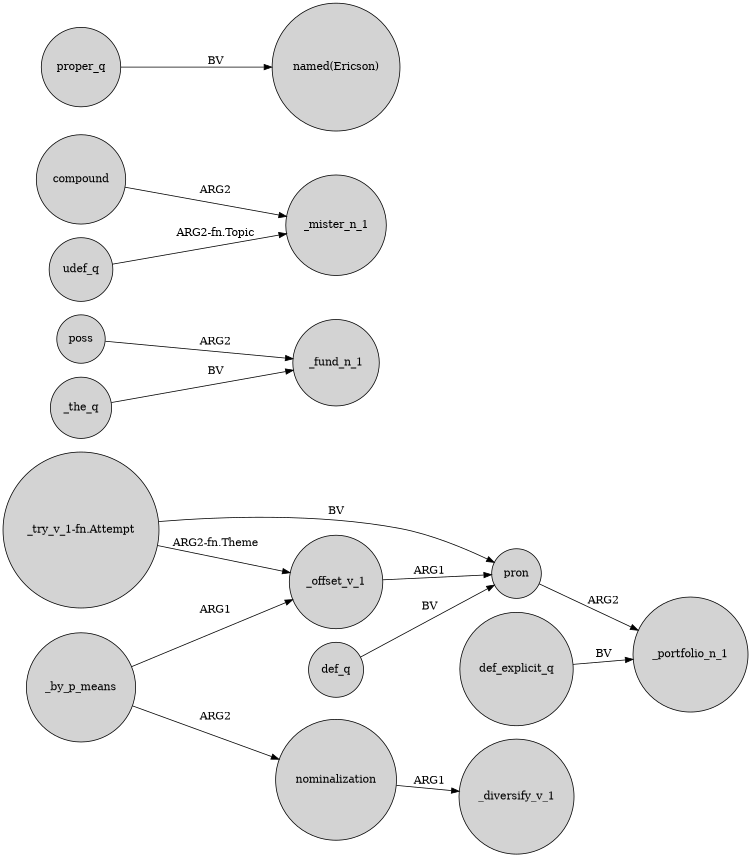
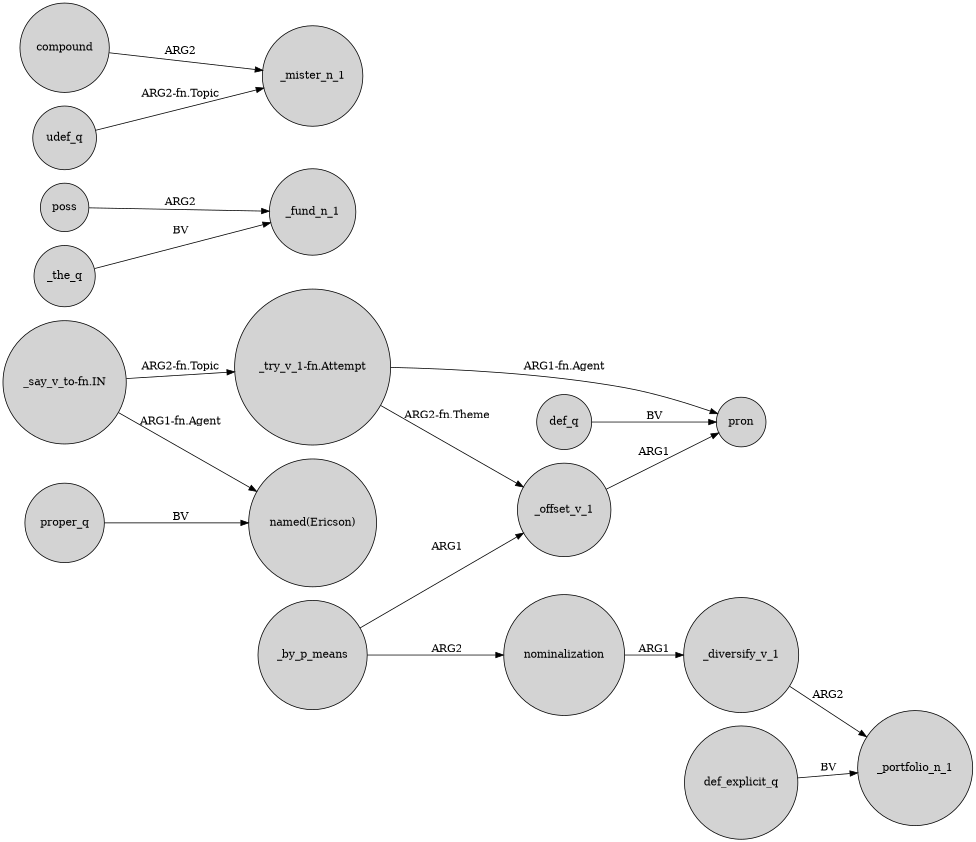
none -> (65, 382)
(336, 511) -> (564, 367)
(585, 605) -> (825, 709)
